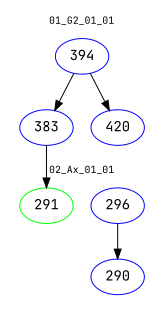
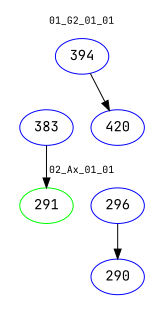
(67, 88) -> none
